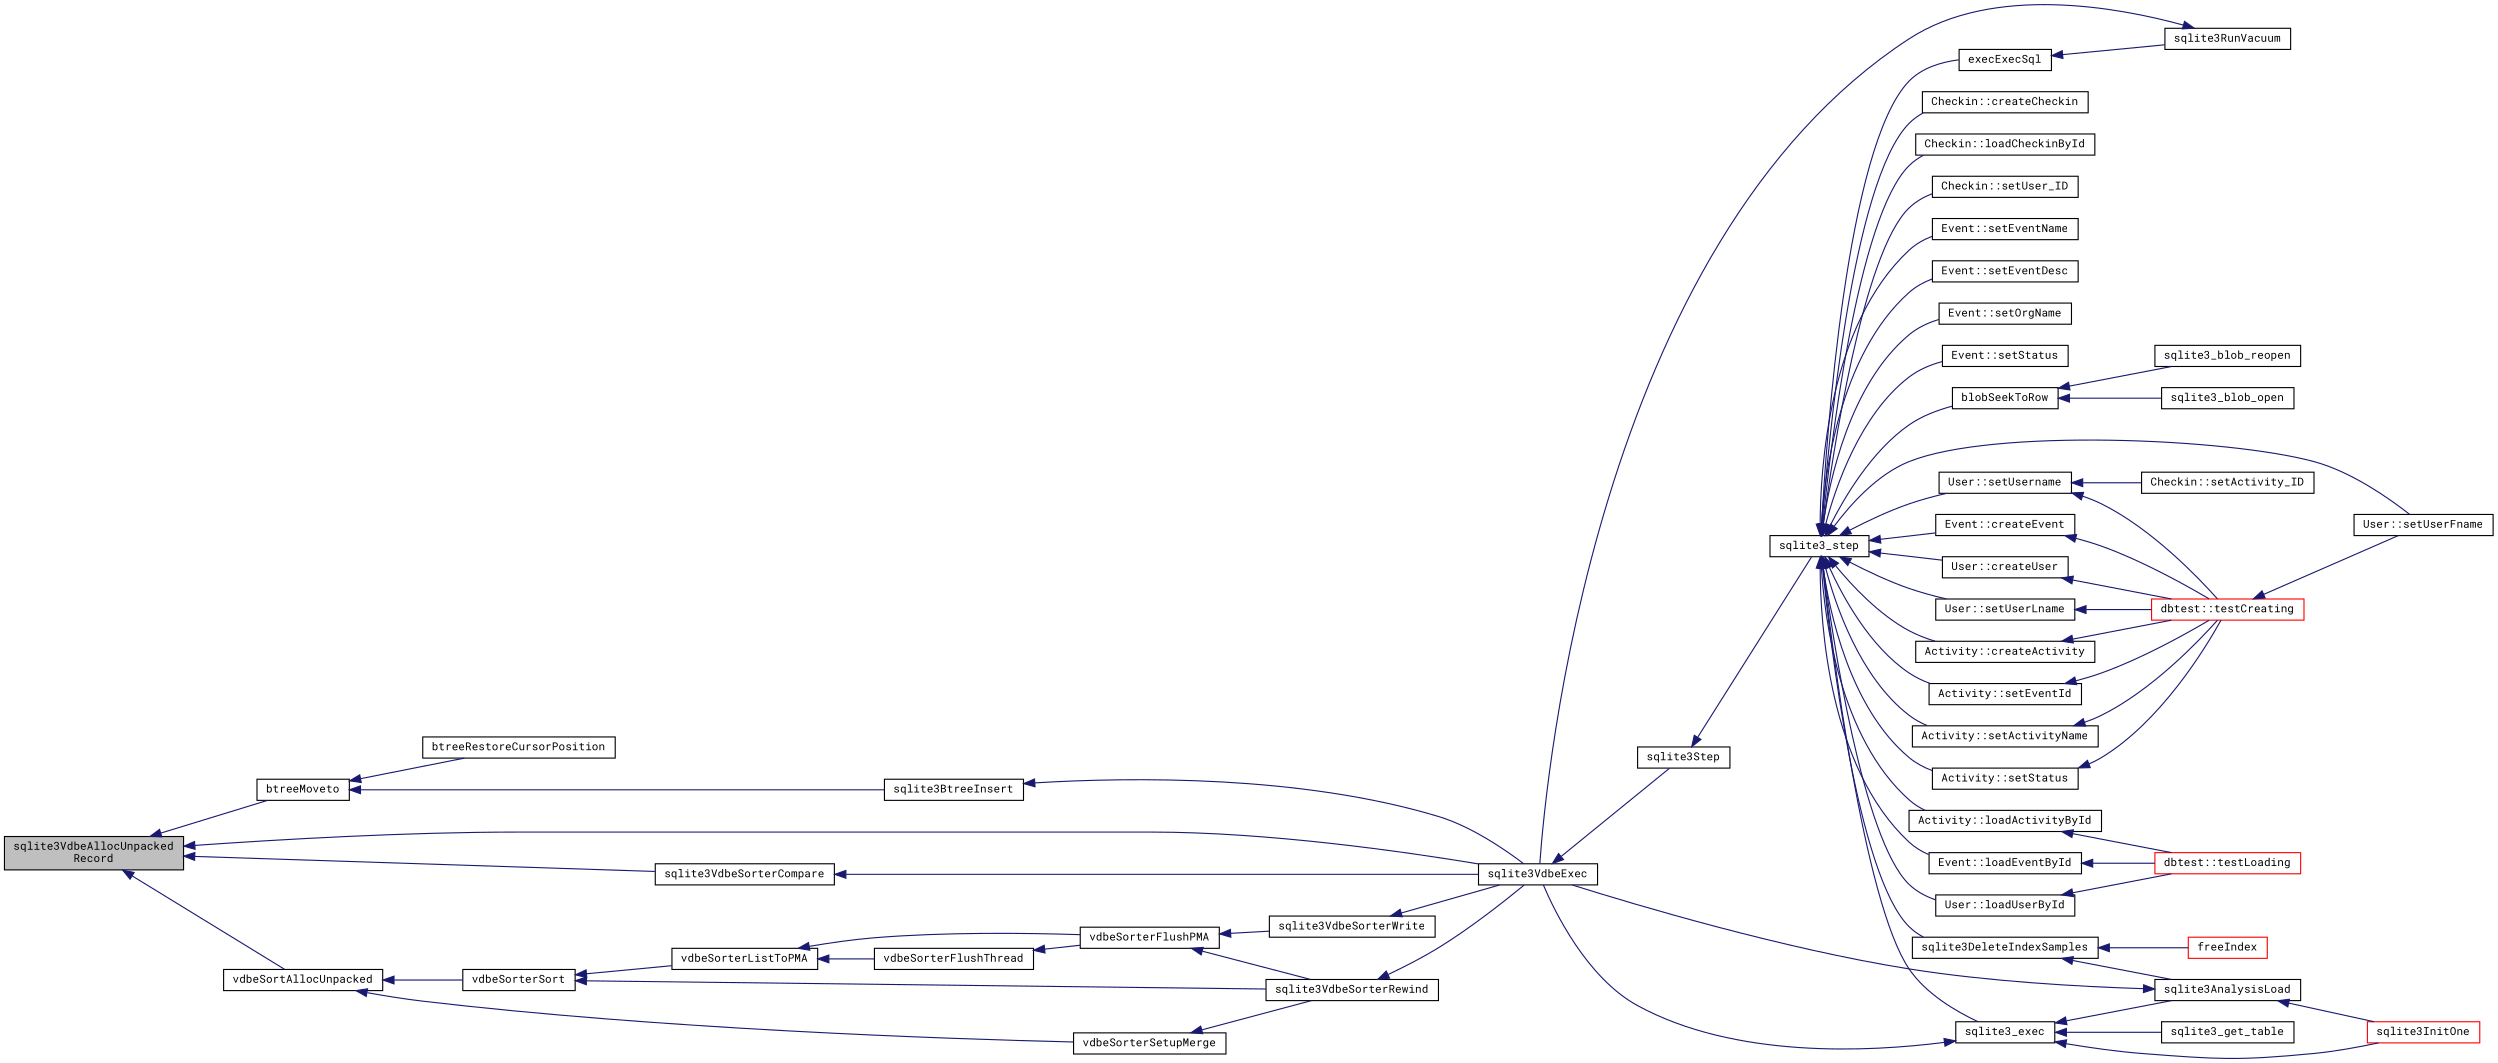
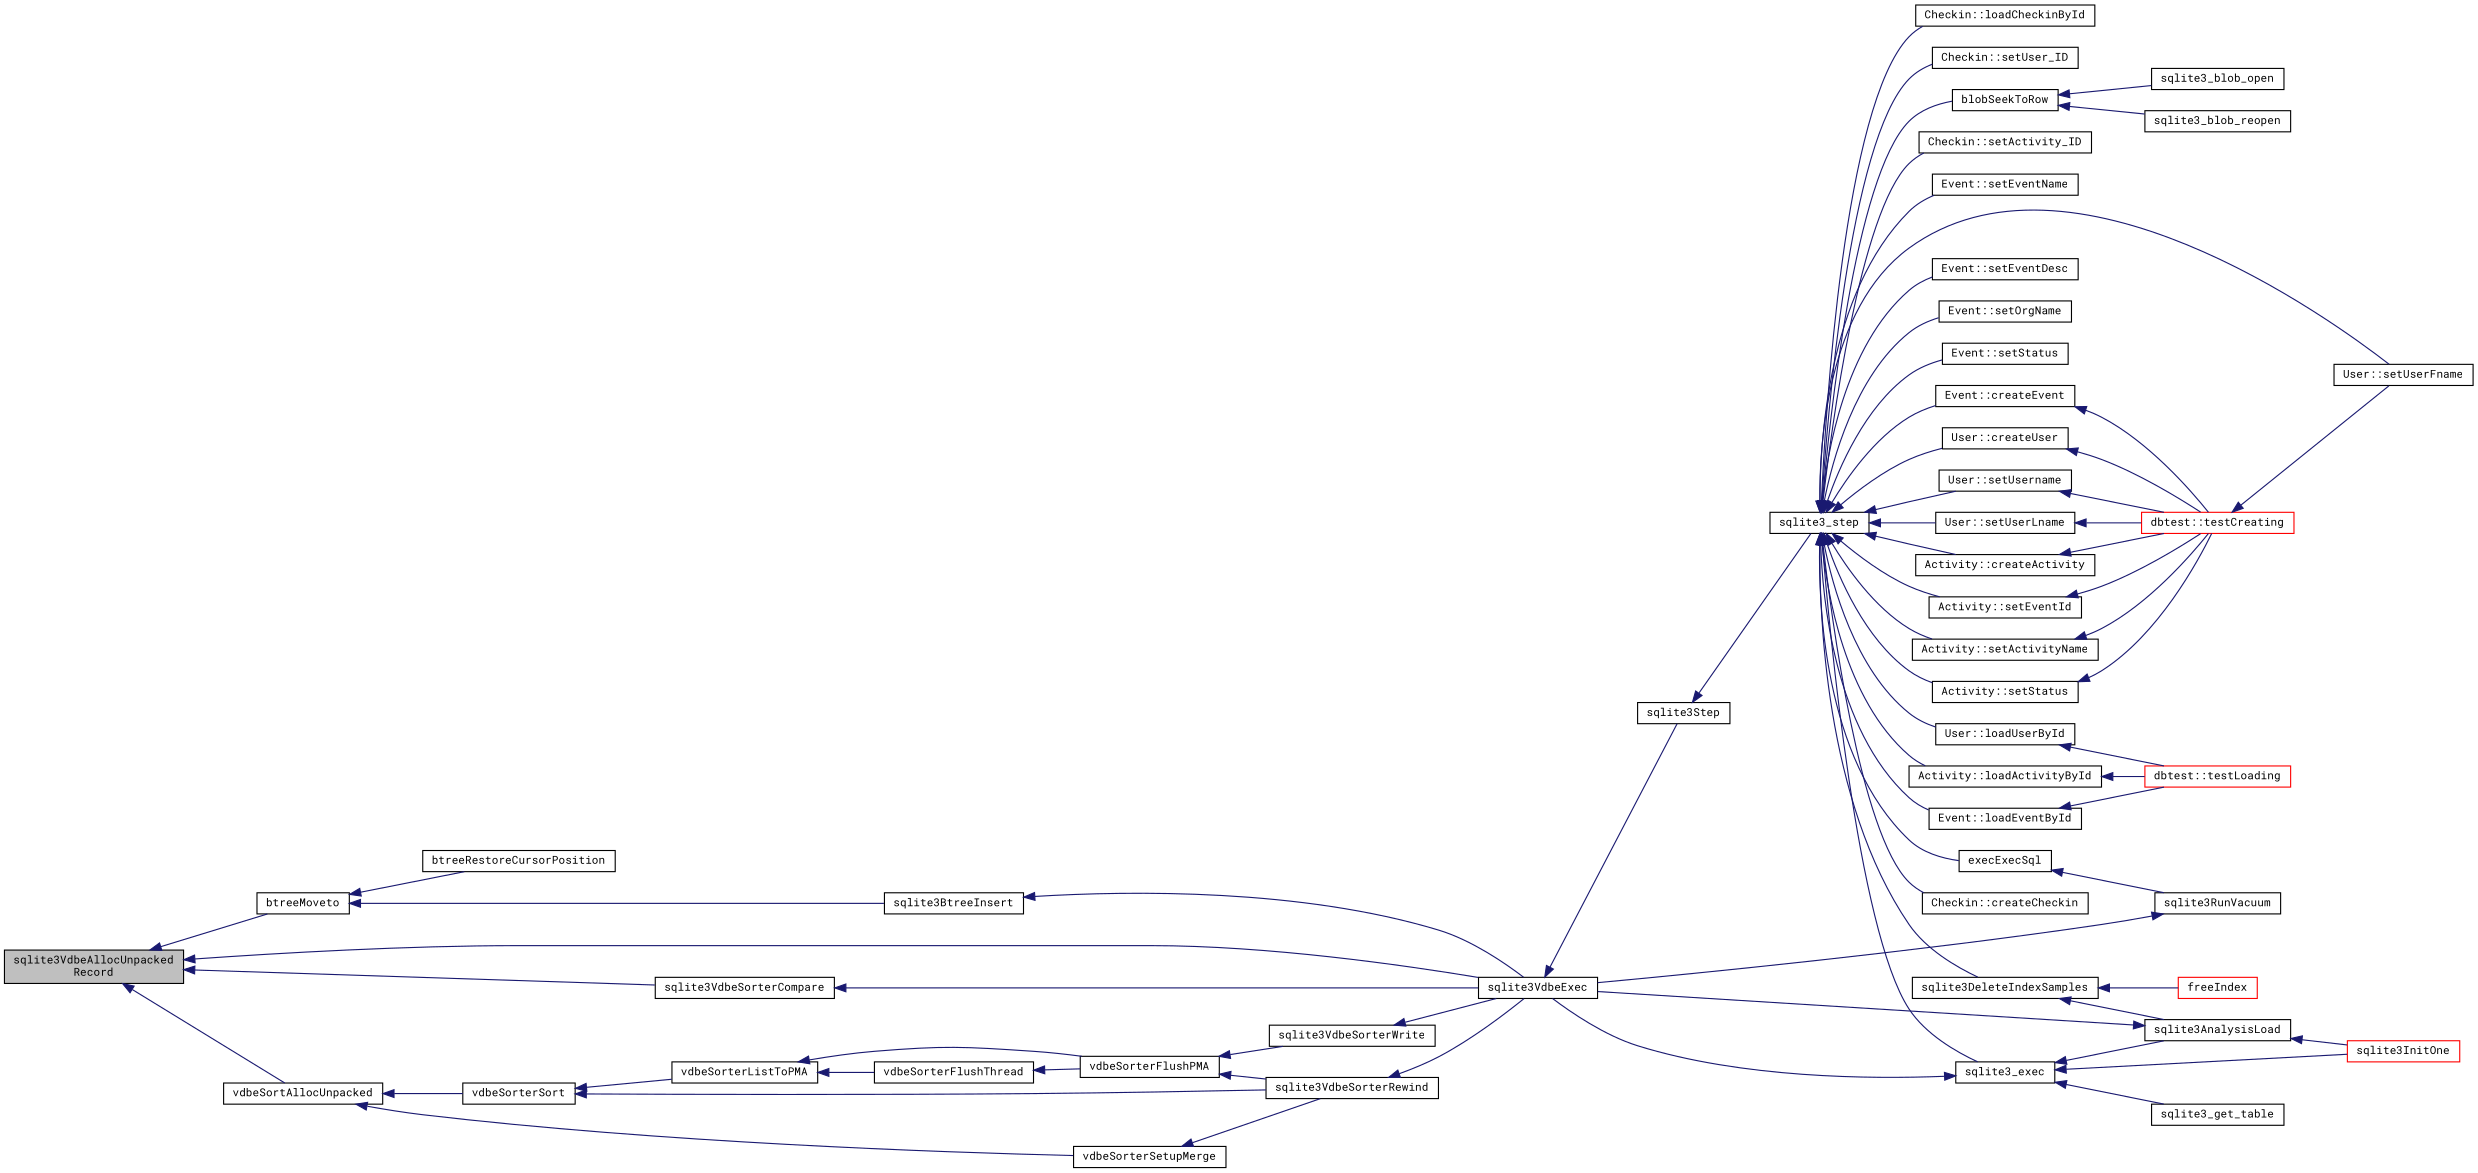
(2112, 483) -> (1867, 256)
